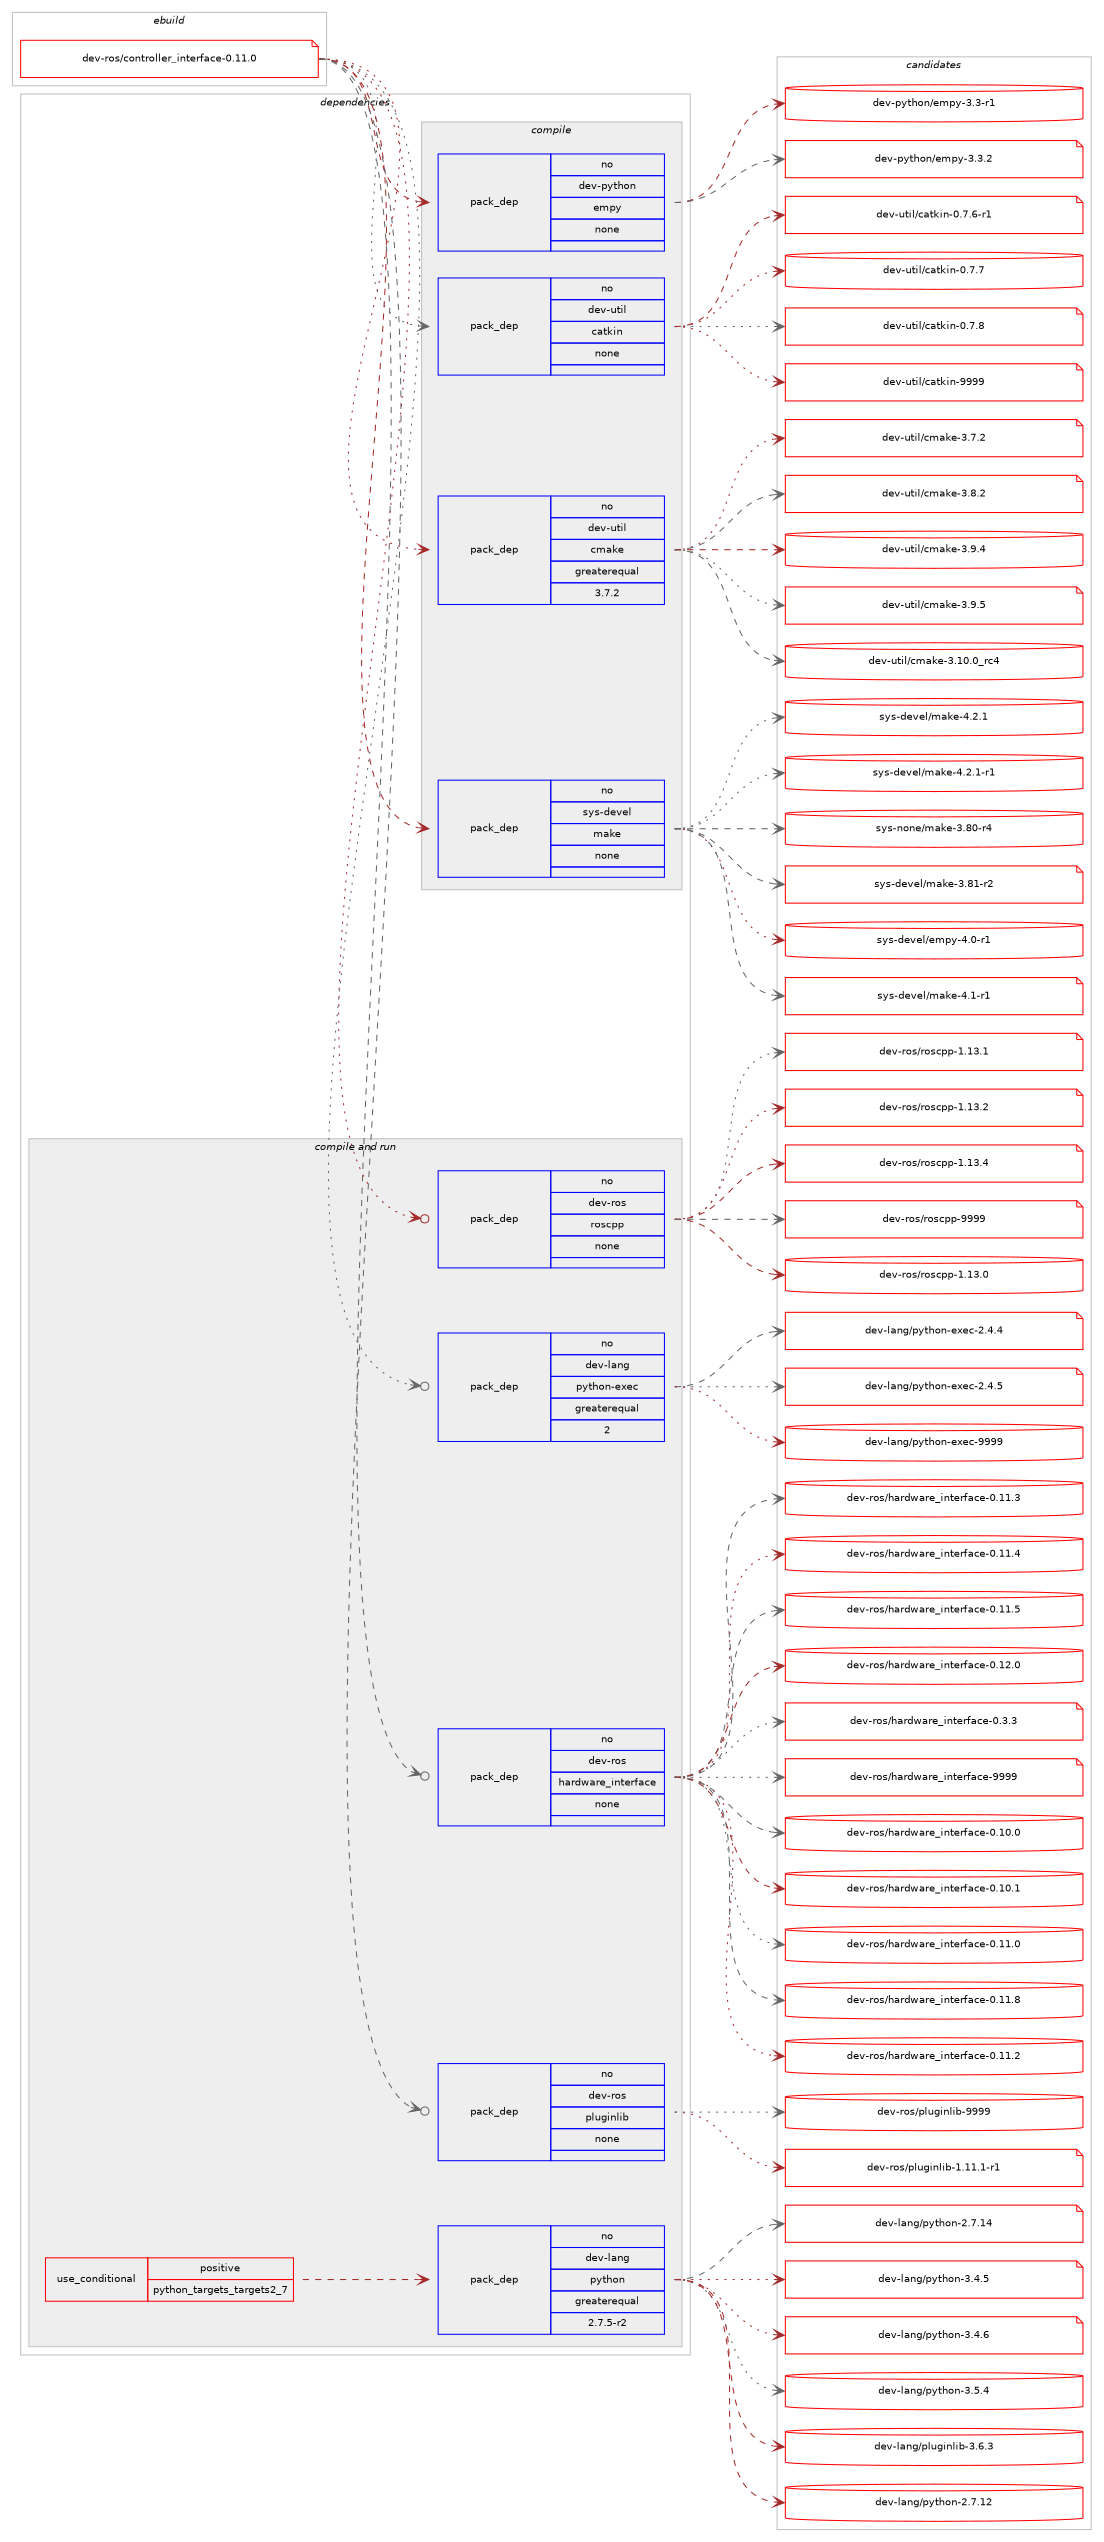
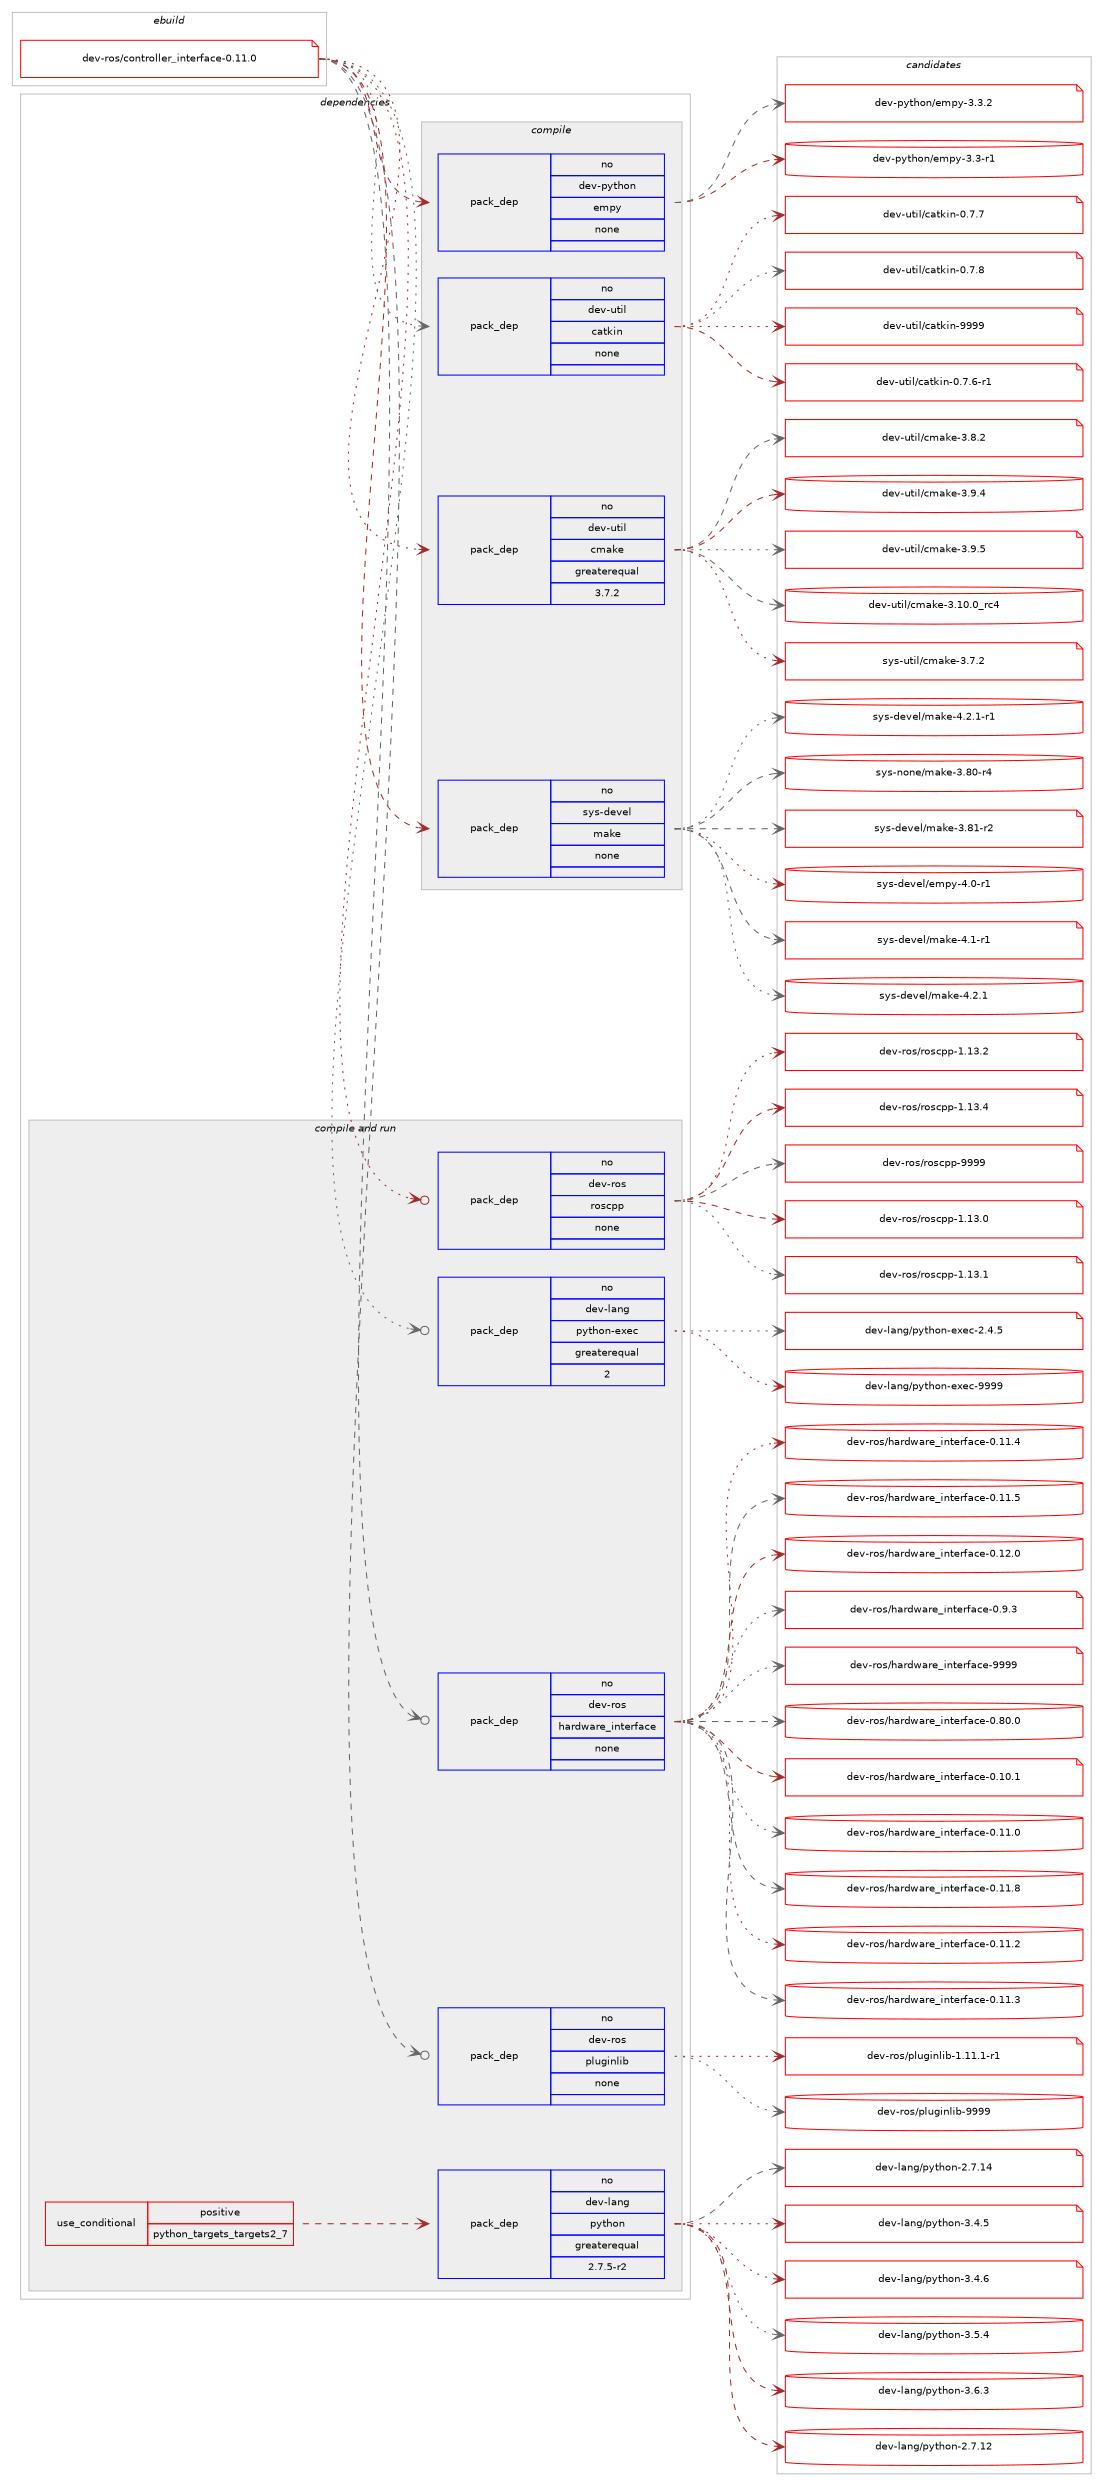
(934, 271) -> (934, 215)
(934, 438) -> (934, 661)
(934, 1275) -> (934, 1219)
(934, 1331) -> none
(934, 1722) -> (934, 1610)
(934, 1833) -> (934, 1722)
(934, 1889) -> (934, 1777)
(934, 2447) -> (934, 2391)
